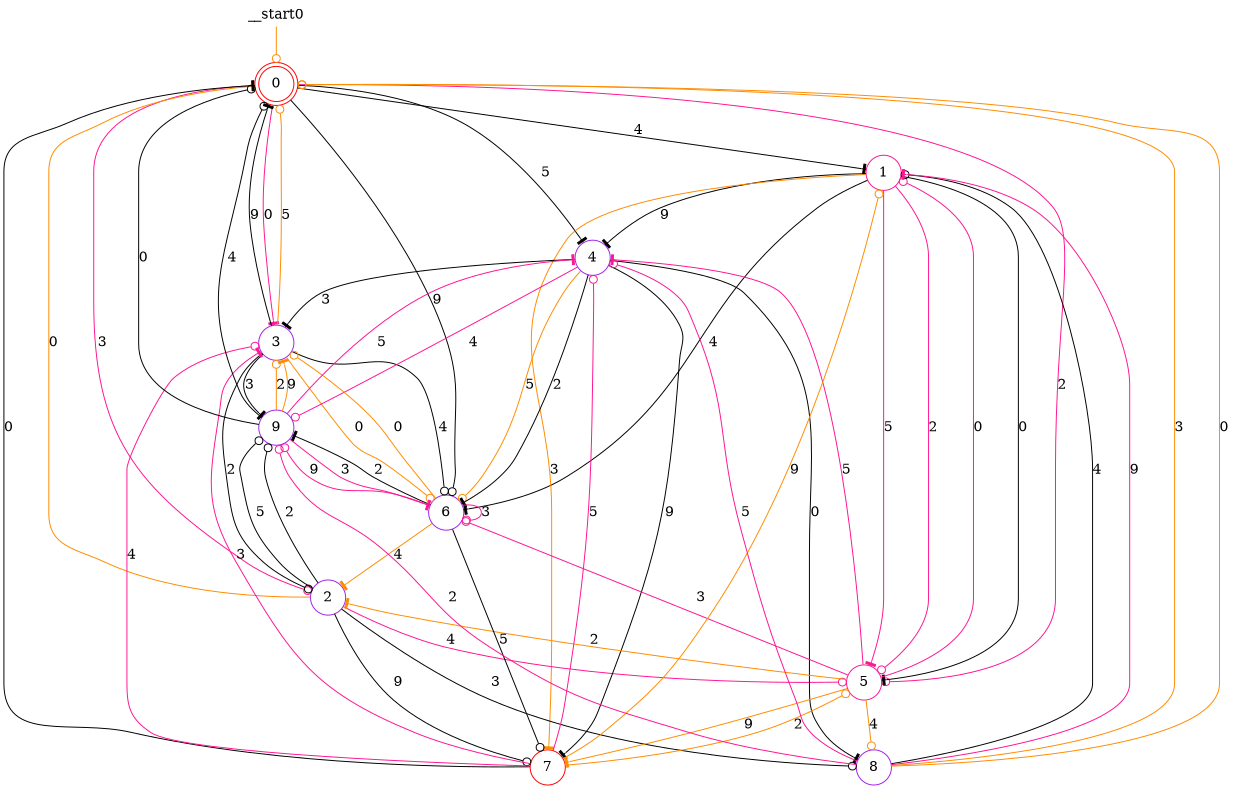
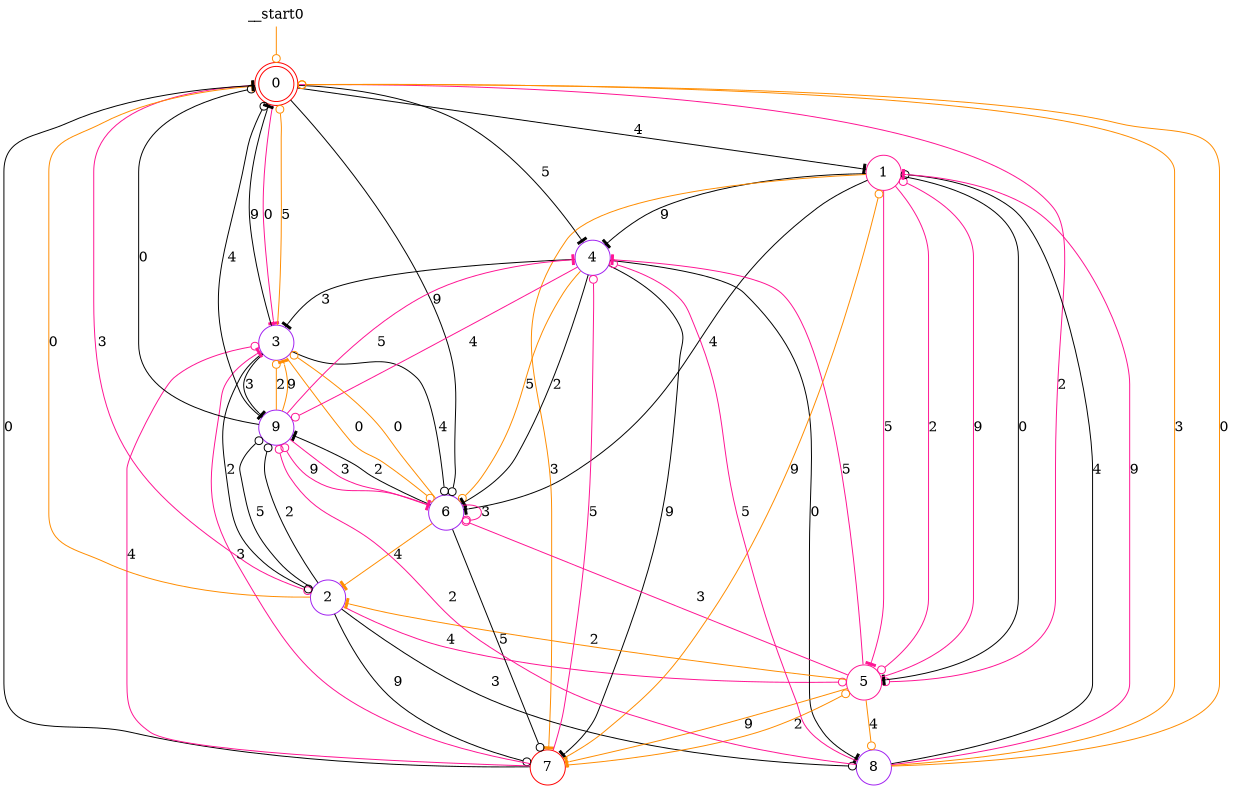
(978, 428) -> (978, 428)
